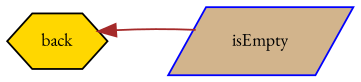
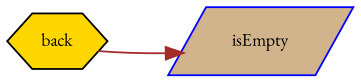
(156, 29) -> (132, 53)
